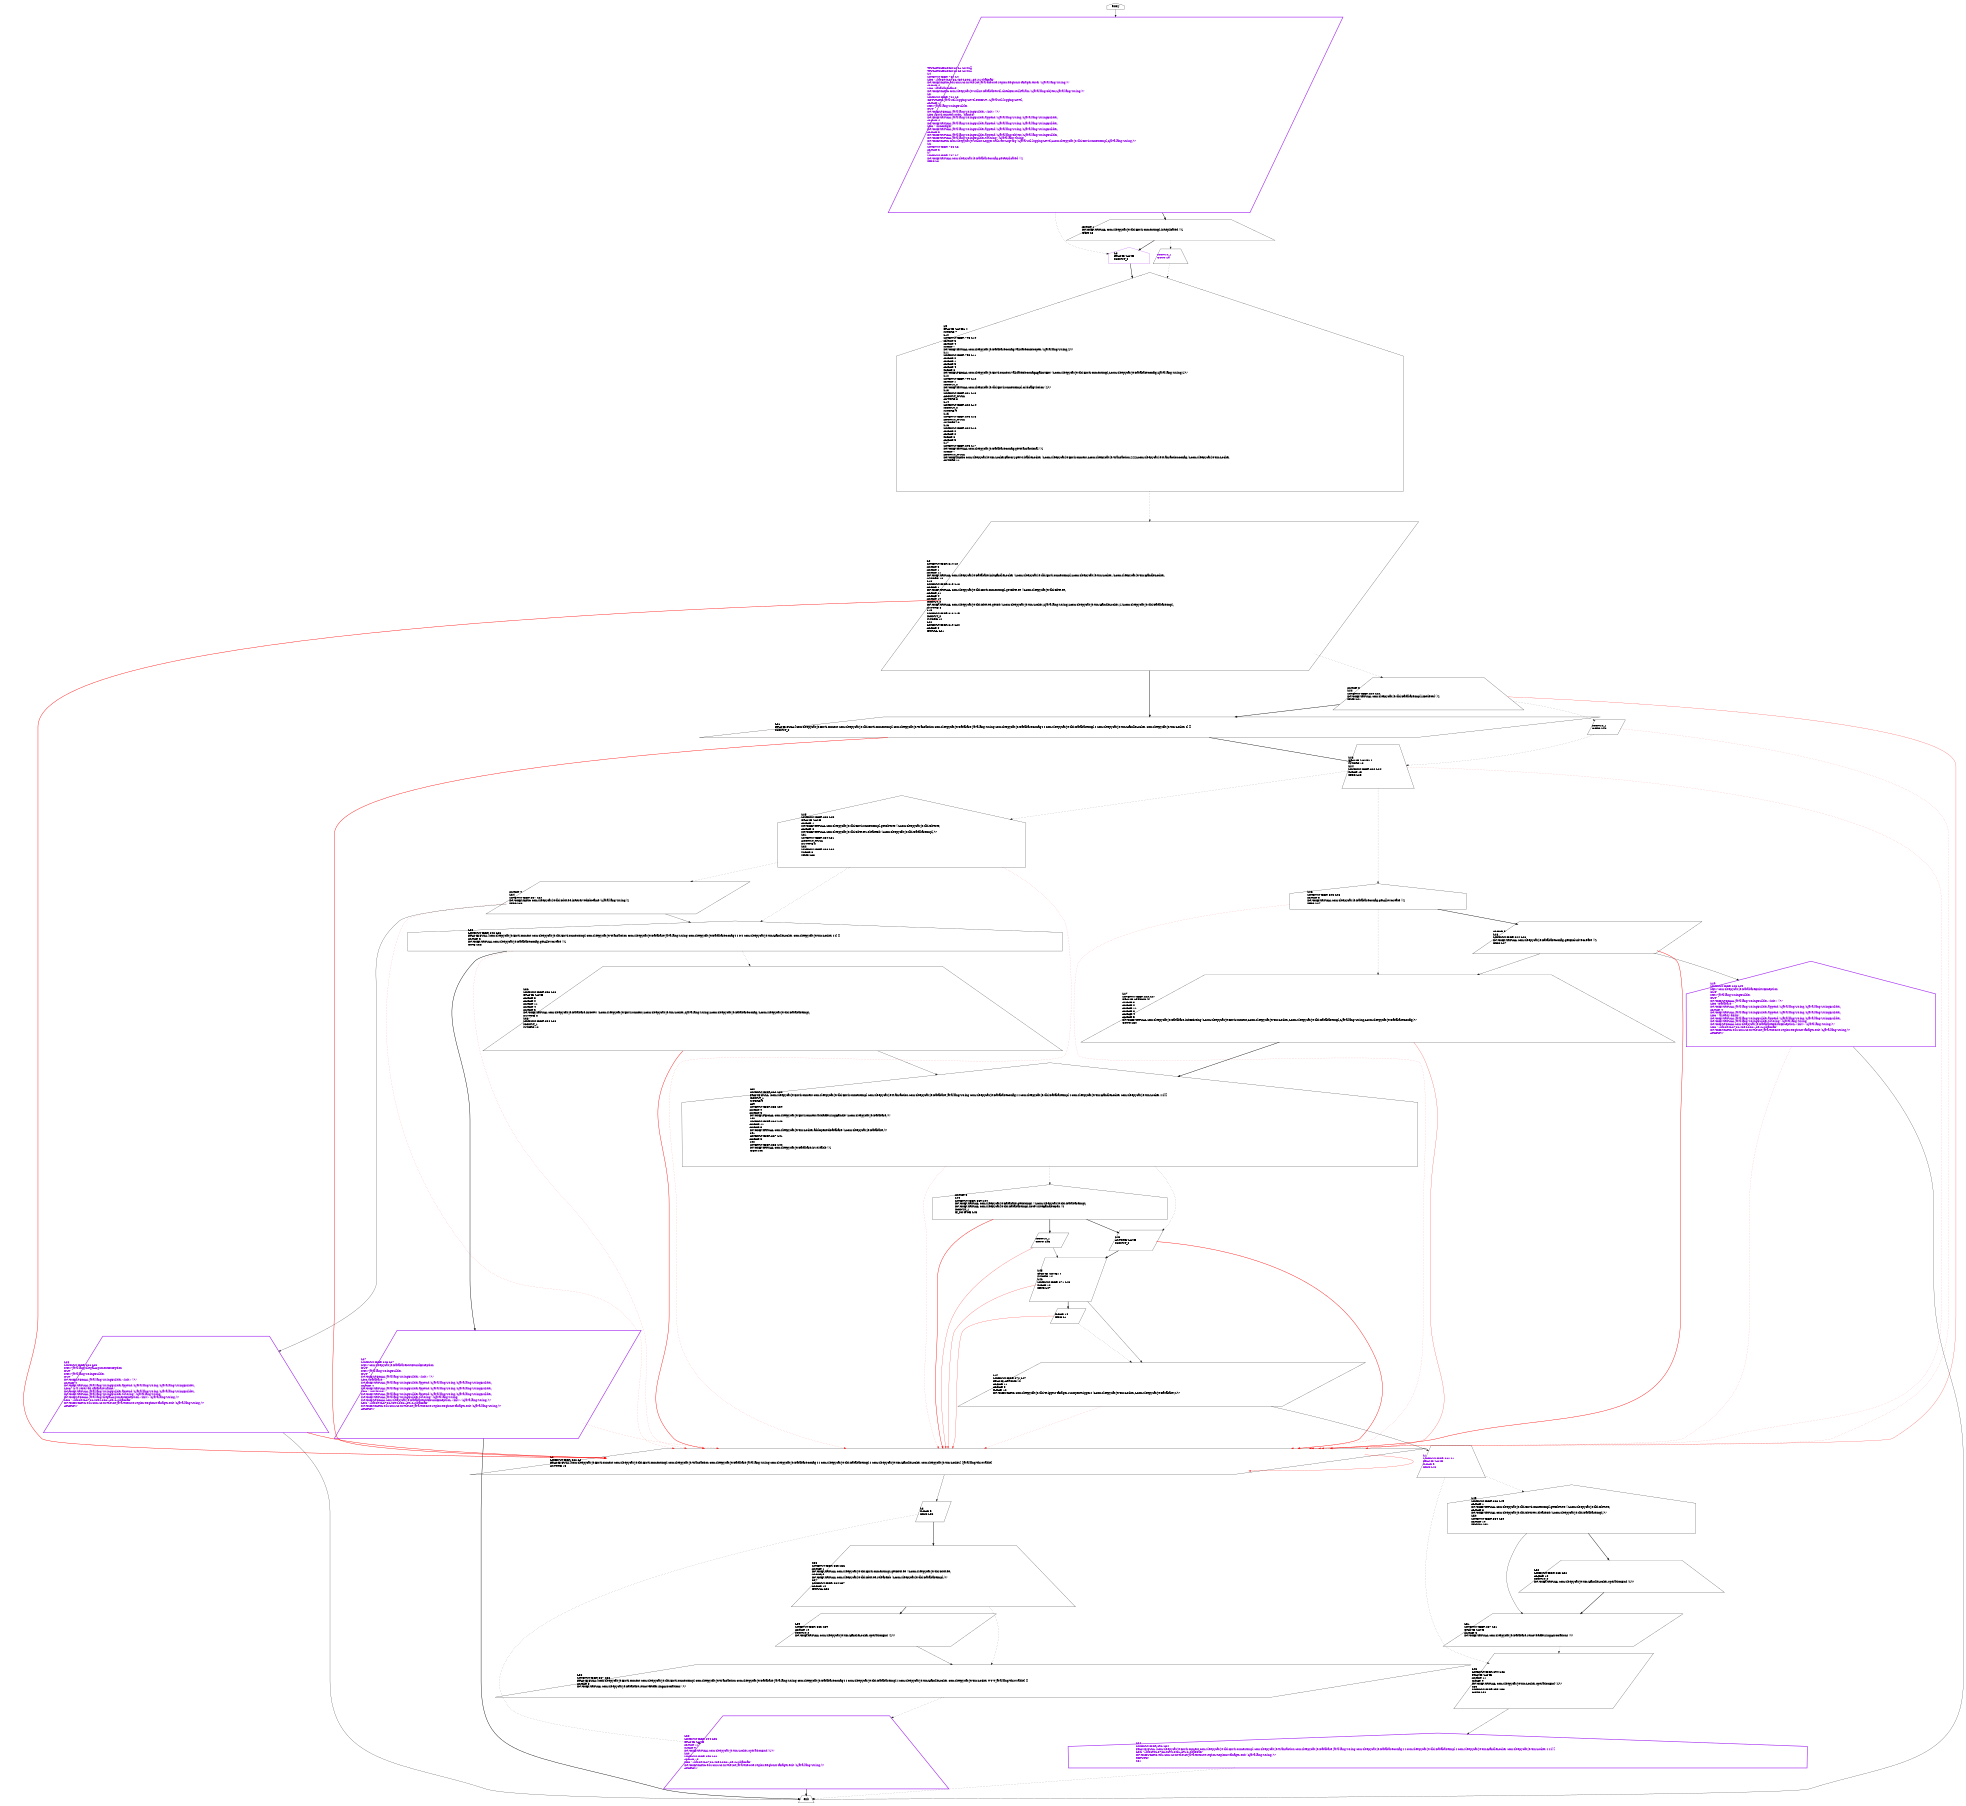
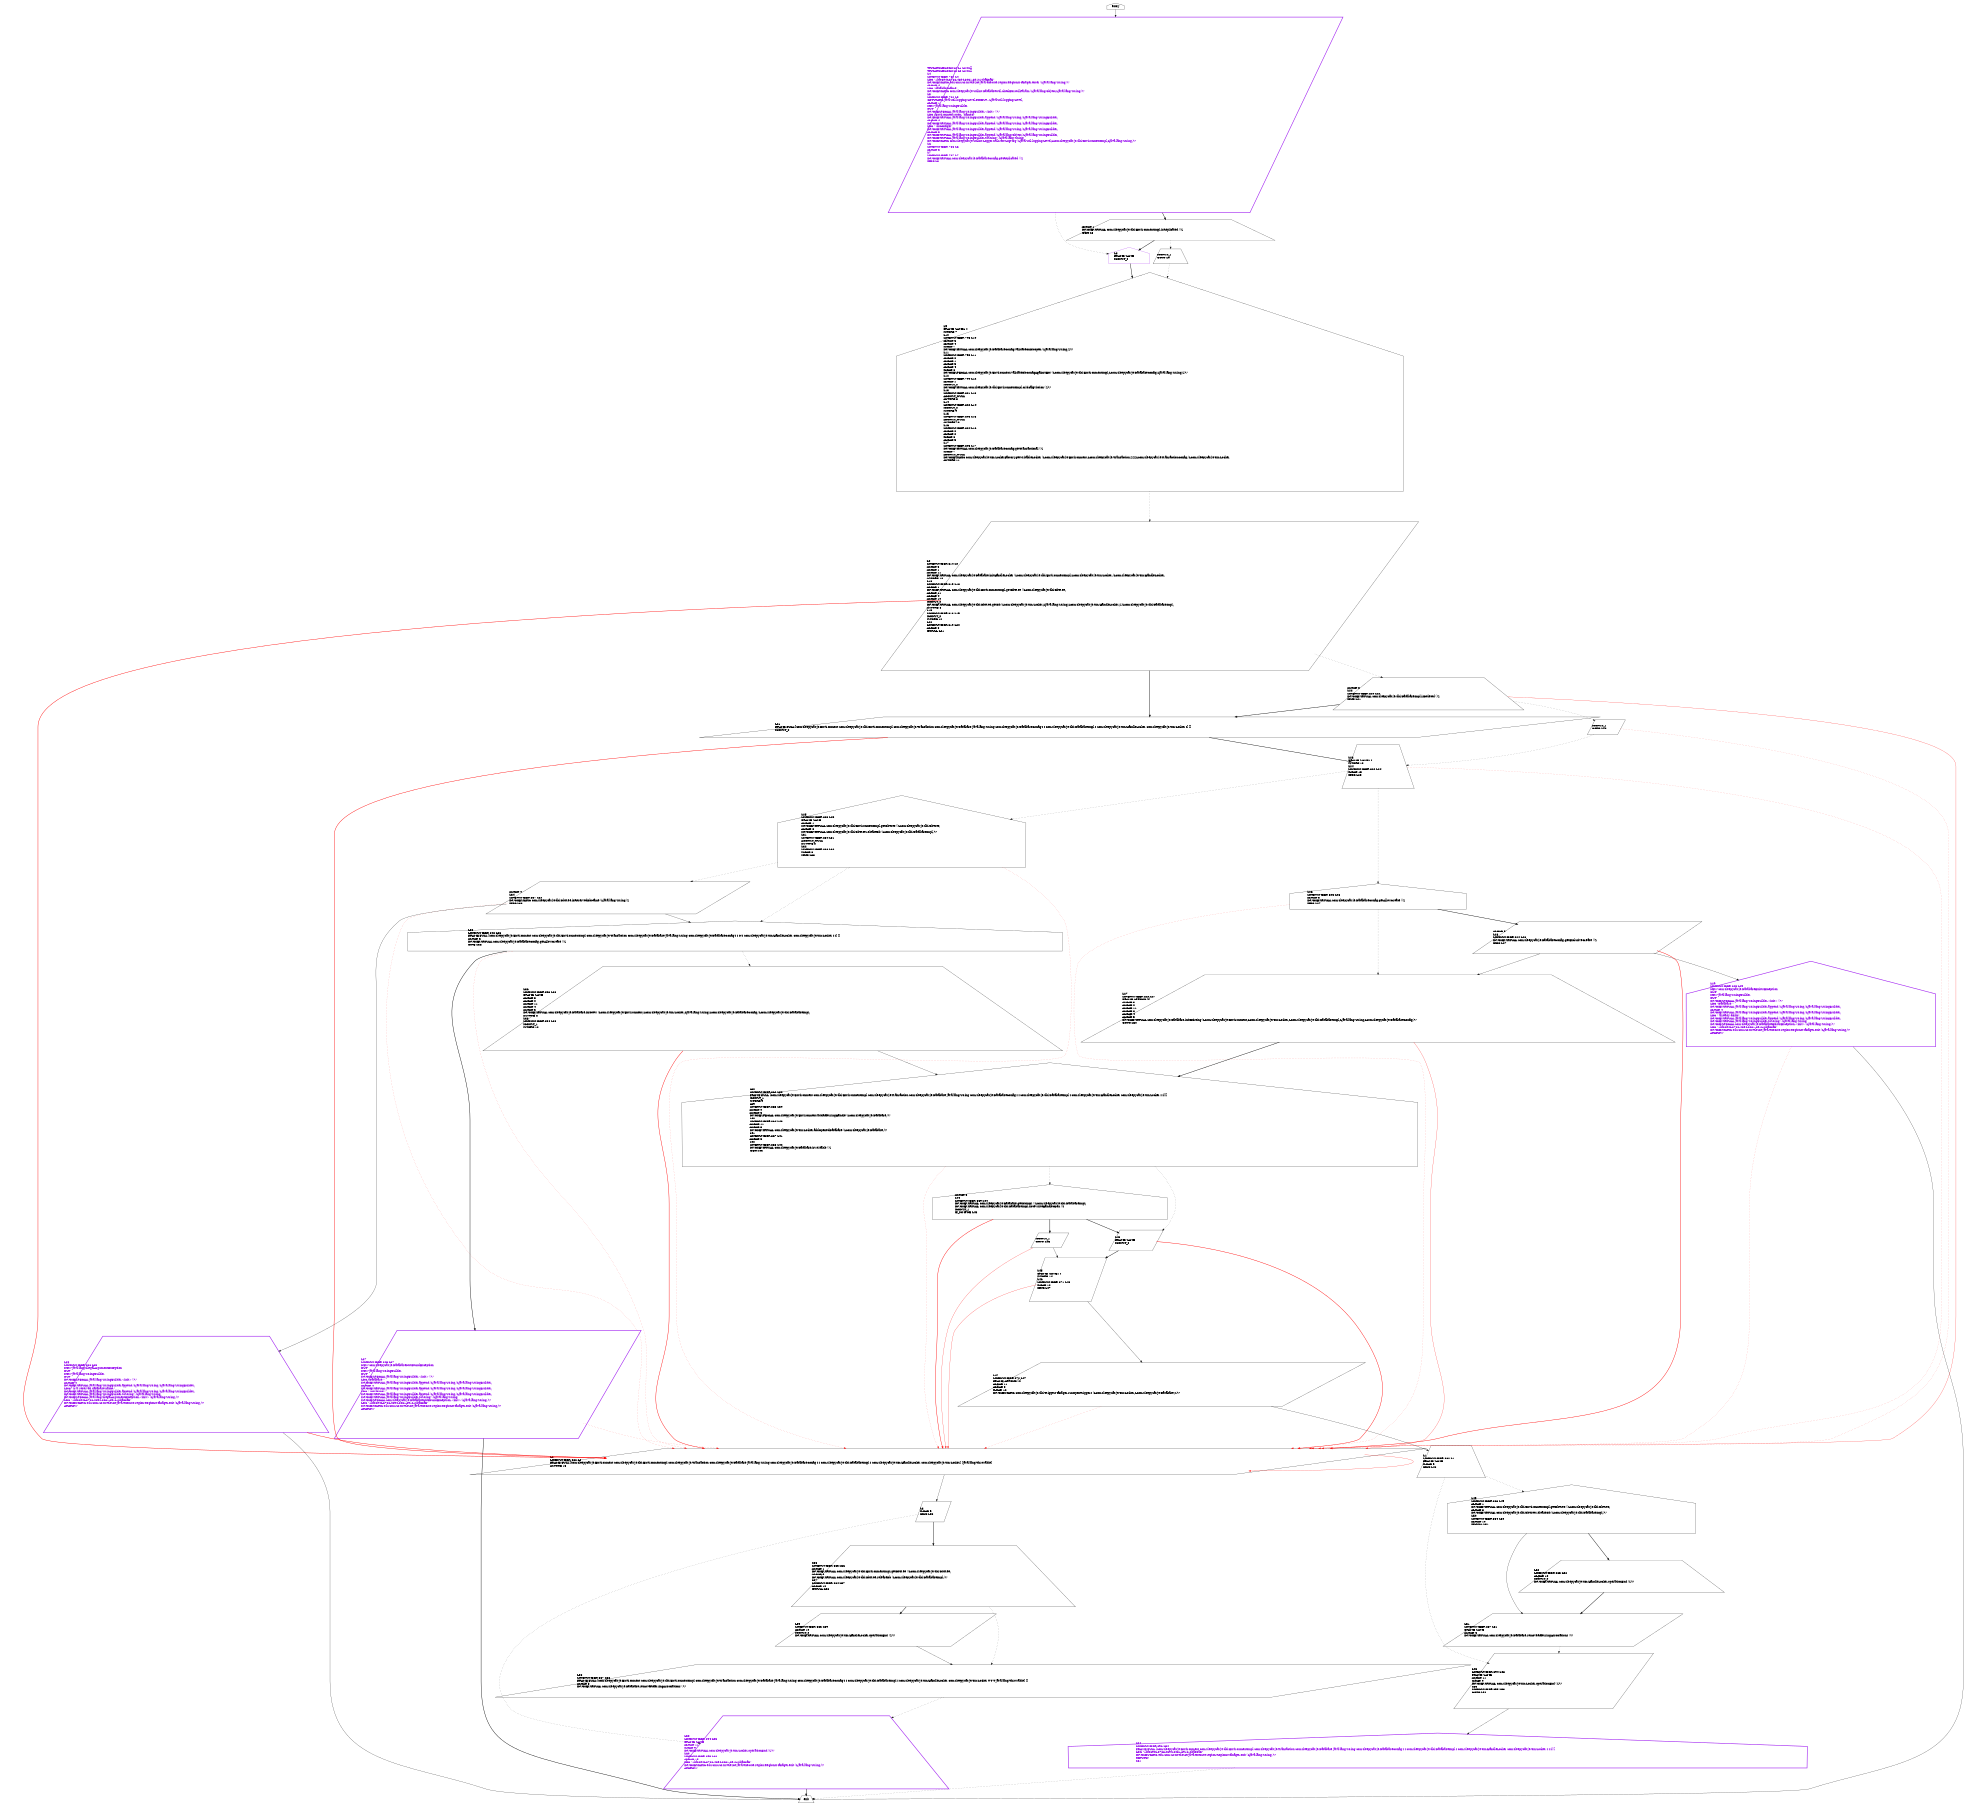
(1171, 256) -> (1171, 256)
(1136, 1240) -> (1136, 1240)
(1068, 1316) -> none
(1451, 1462) -> (1451, 1462)
